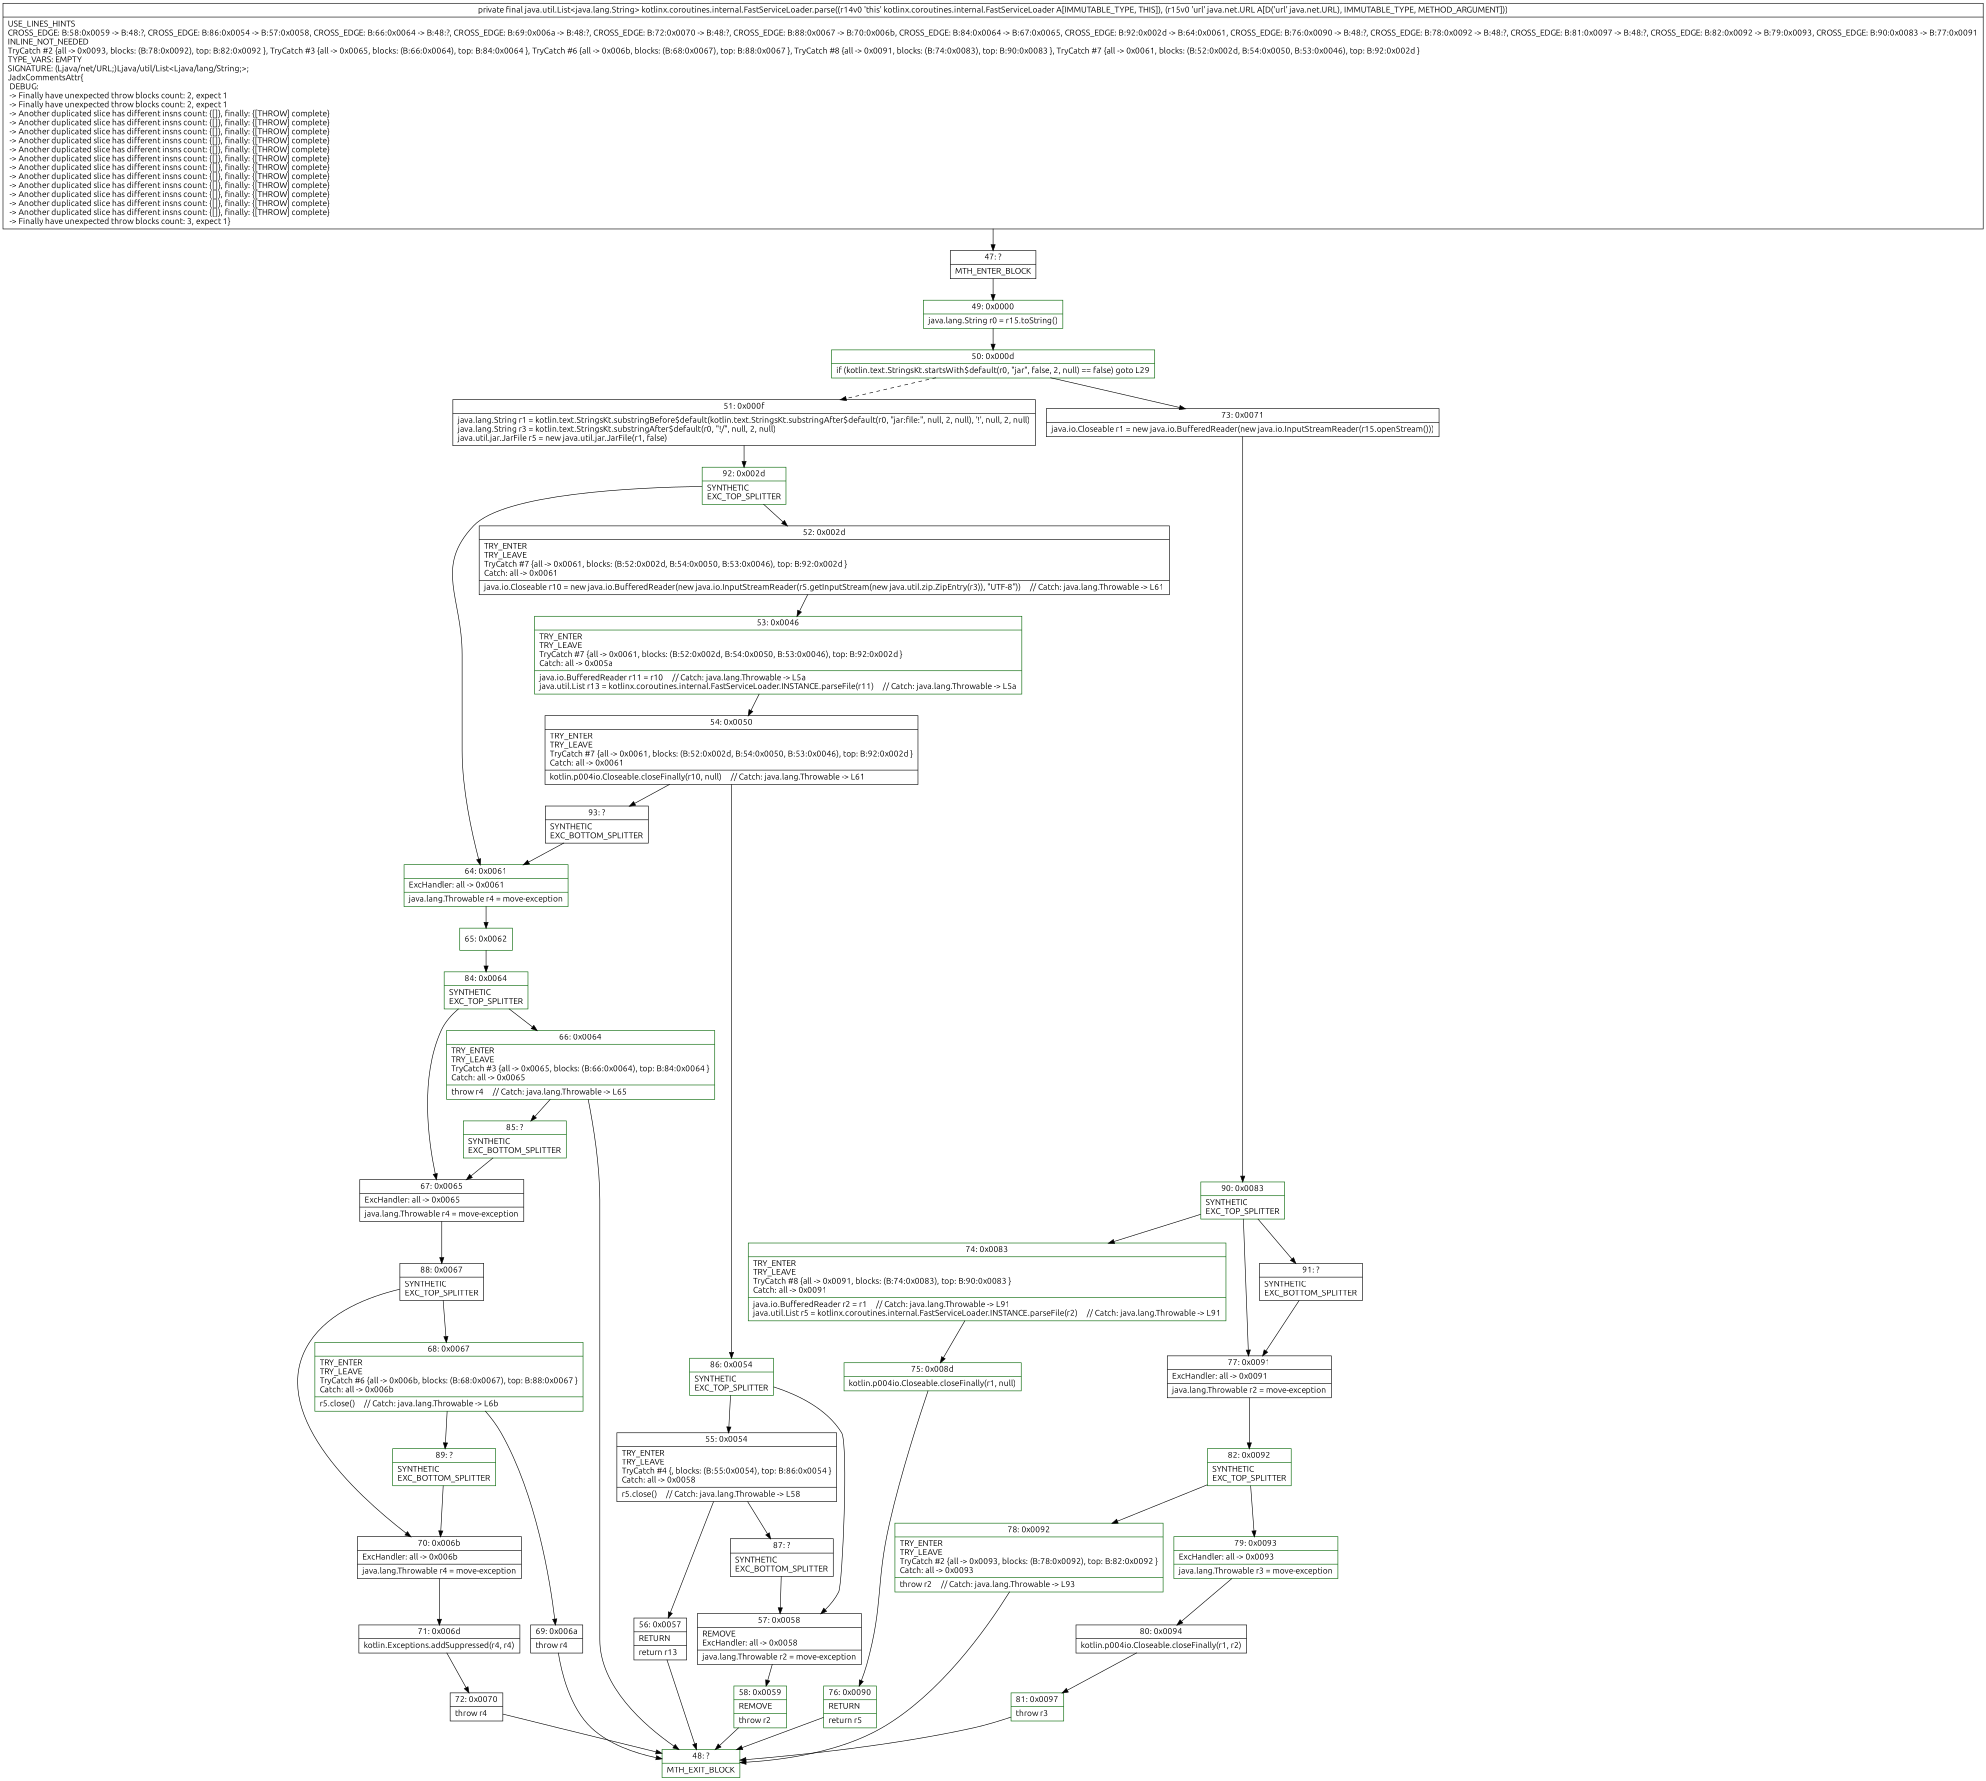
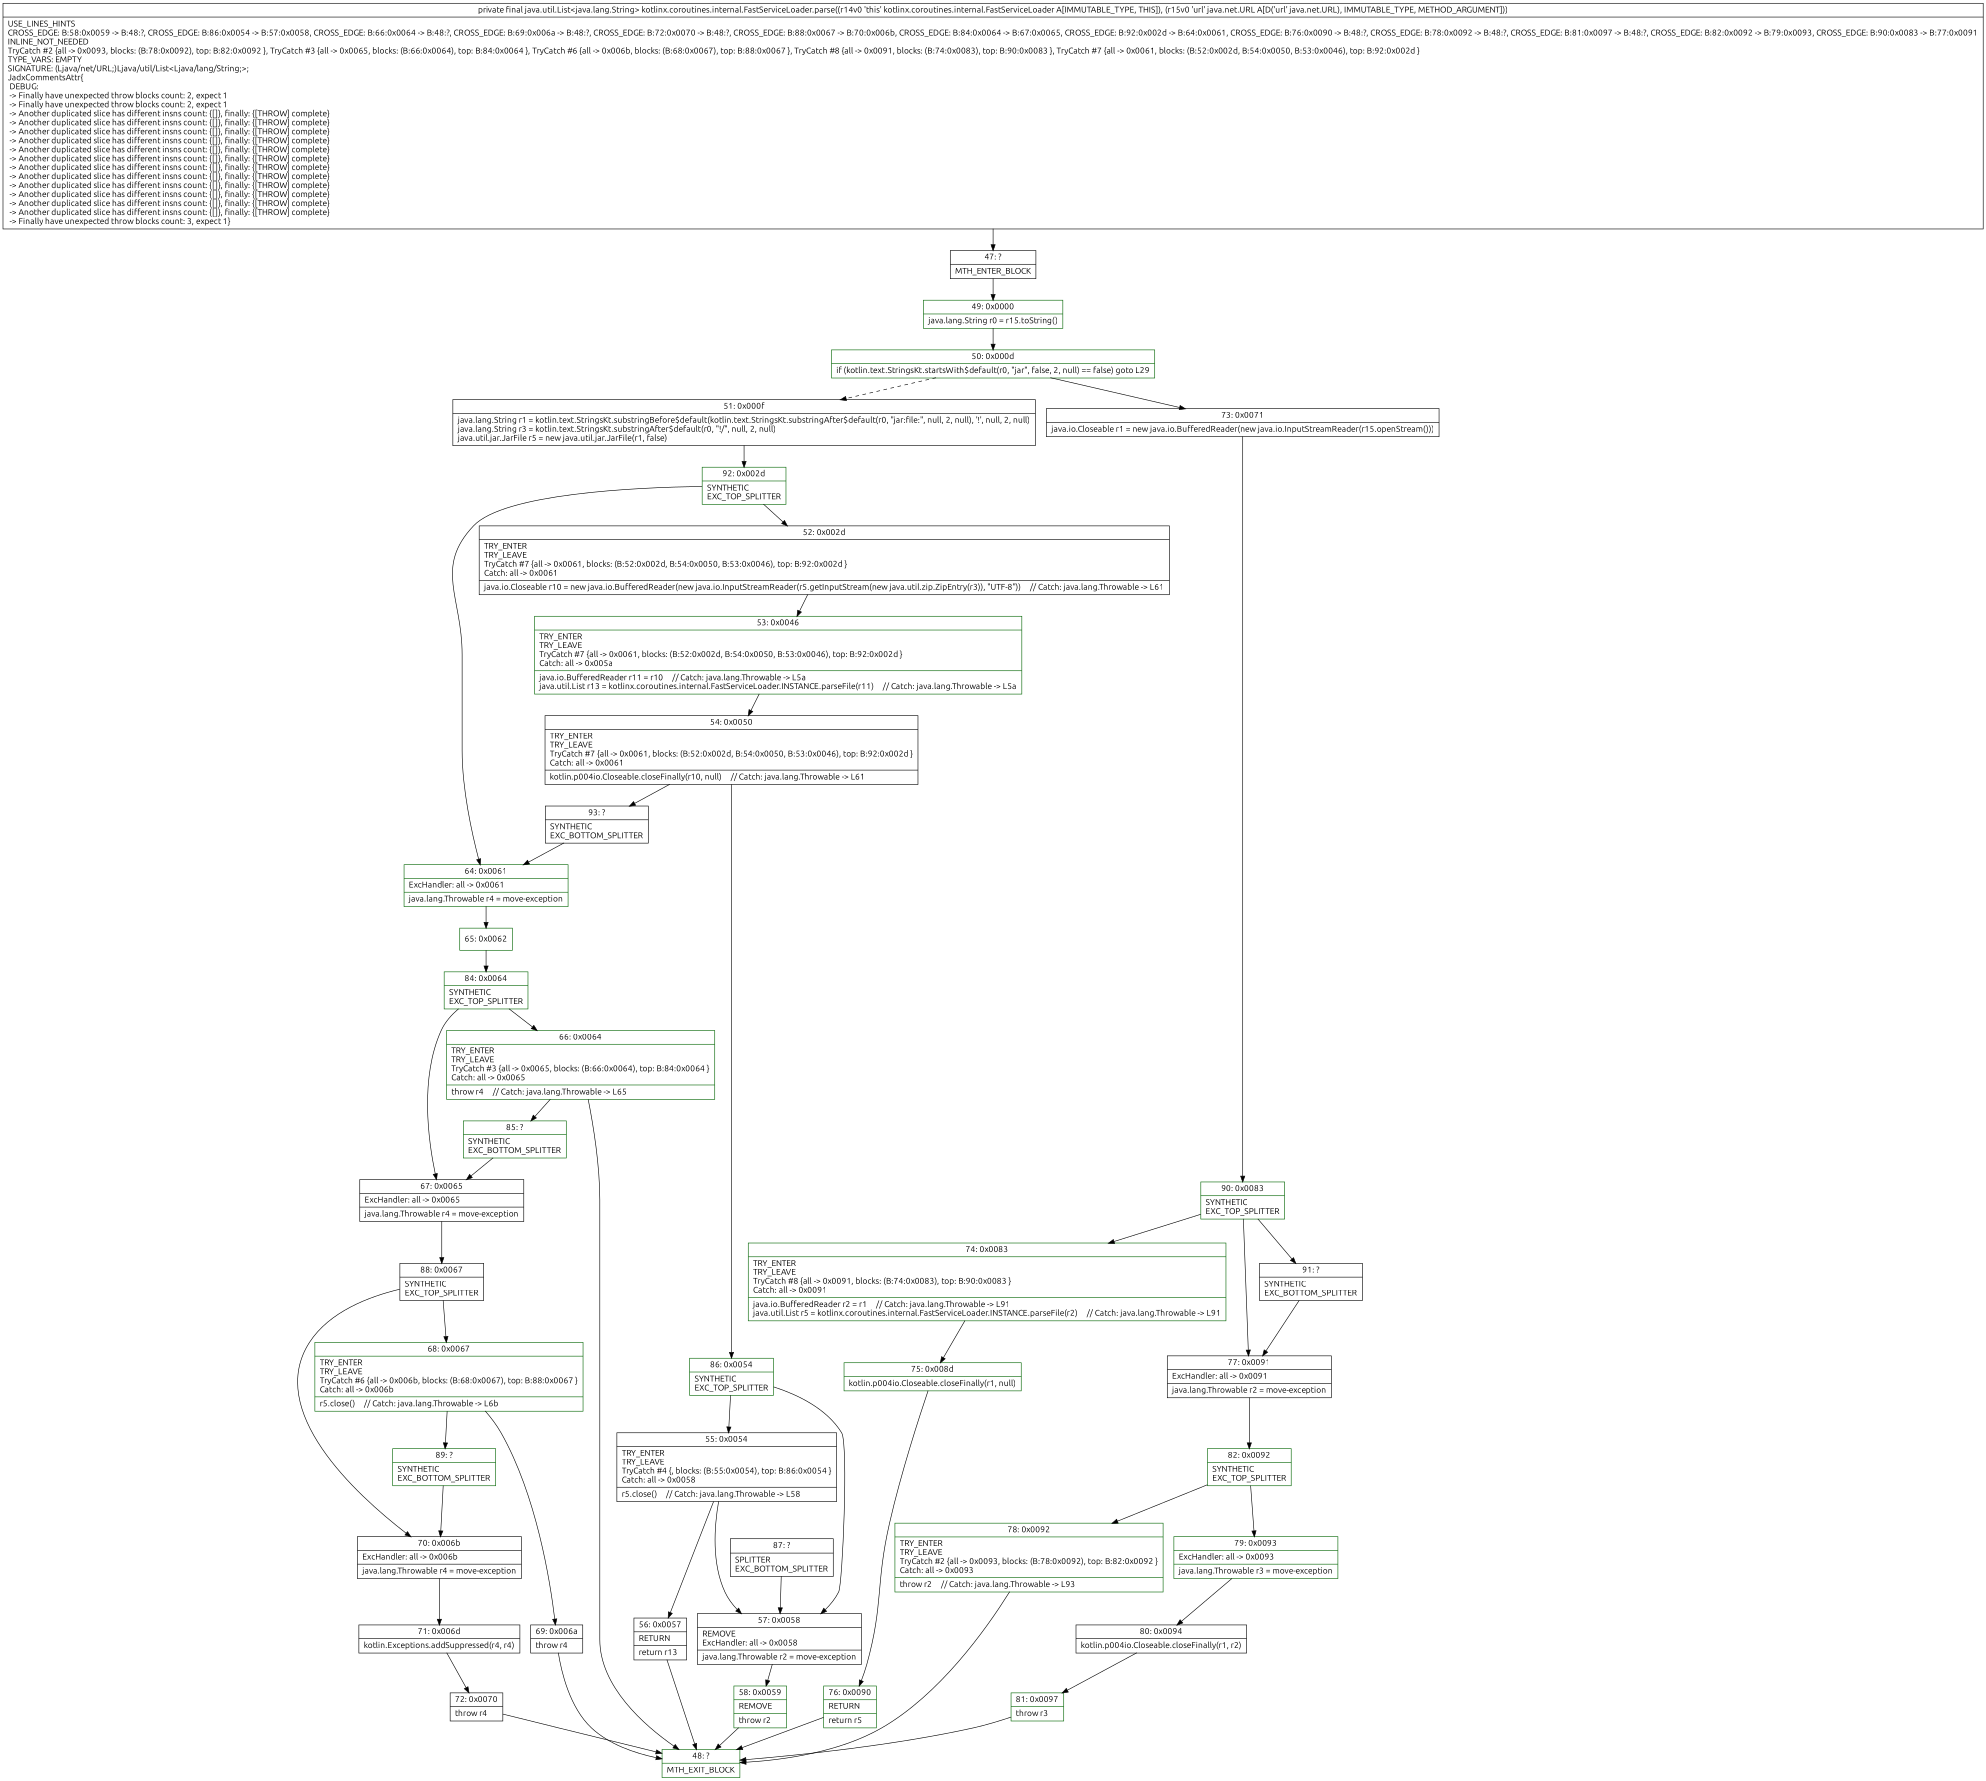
(757, 1518) -> (716, 1558)
(756, 1560) -> (753, 1560)
